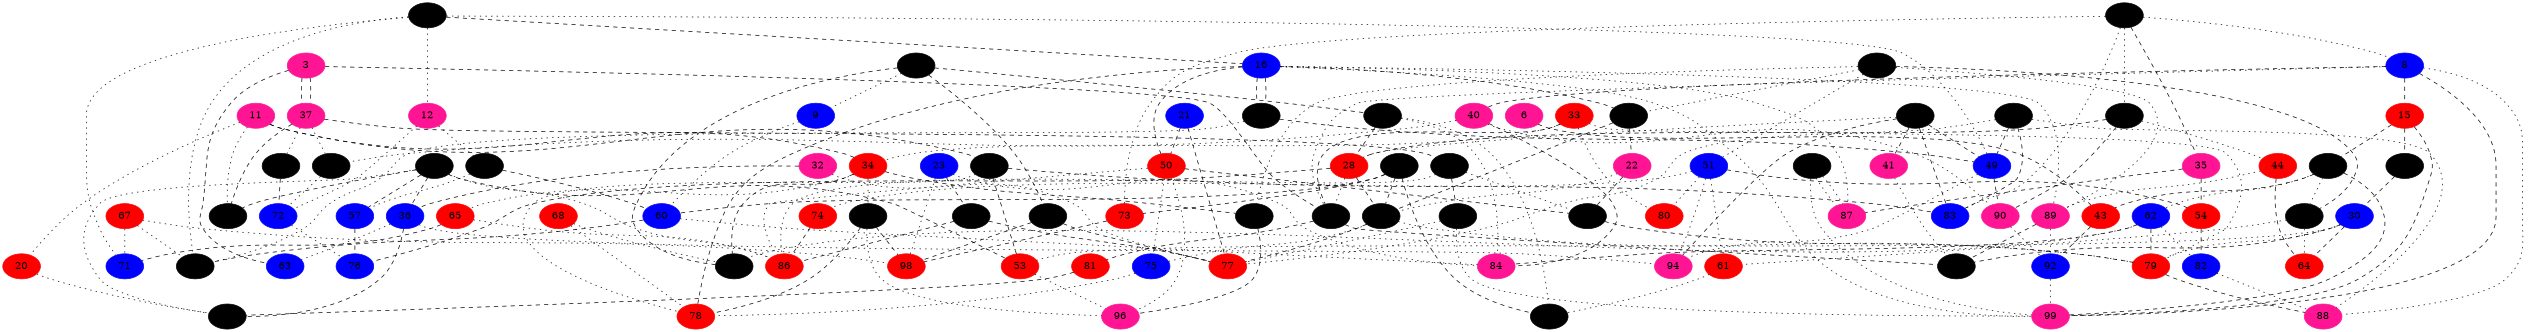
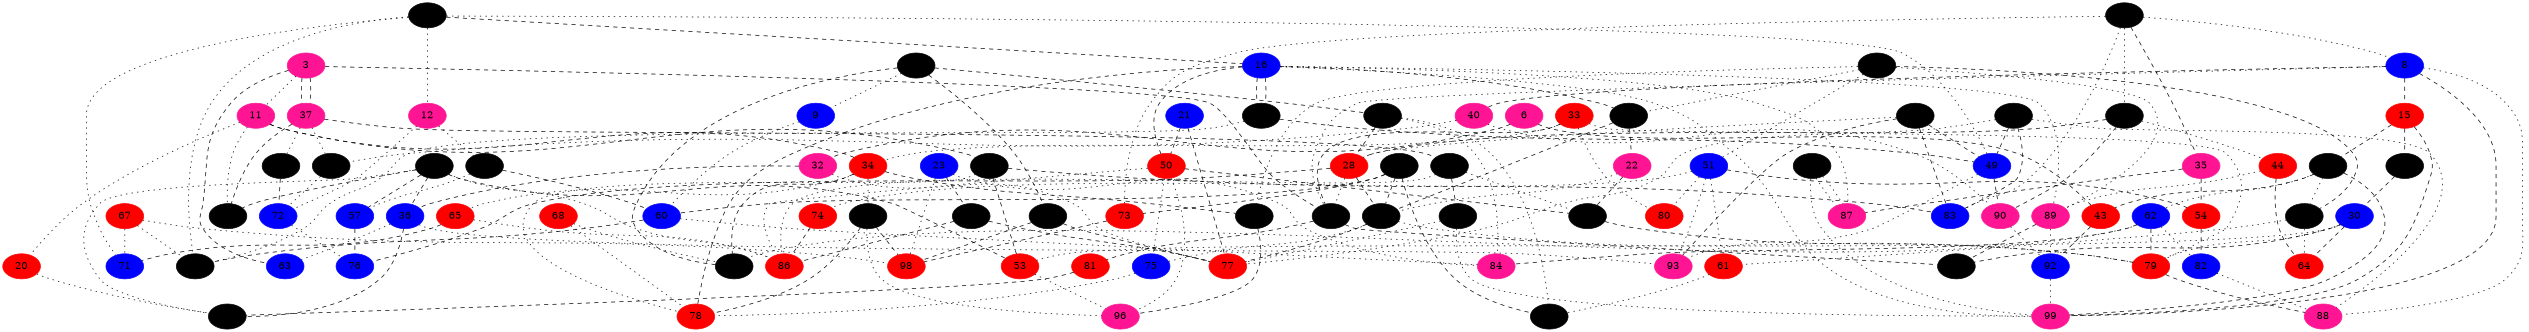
none -> (281, 91)
none -> (1290, 151)
(1889, 166) -> none
(1613, 204) -> none
(1673, 266) -> (1673, 266)
